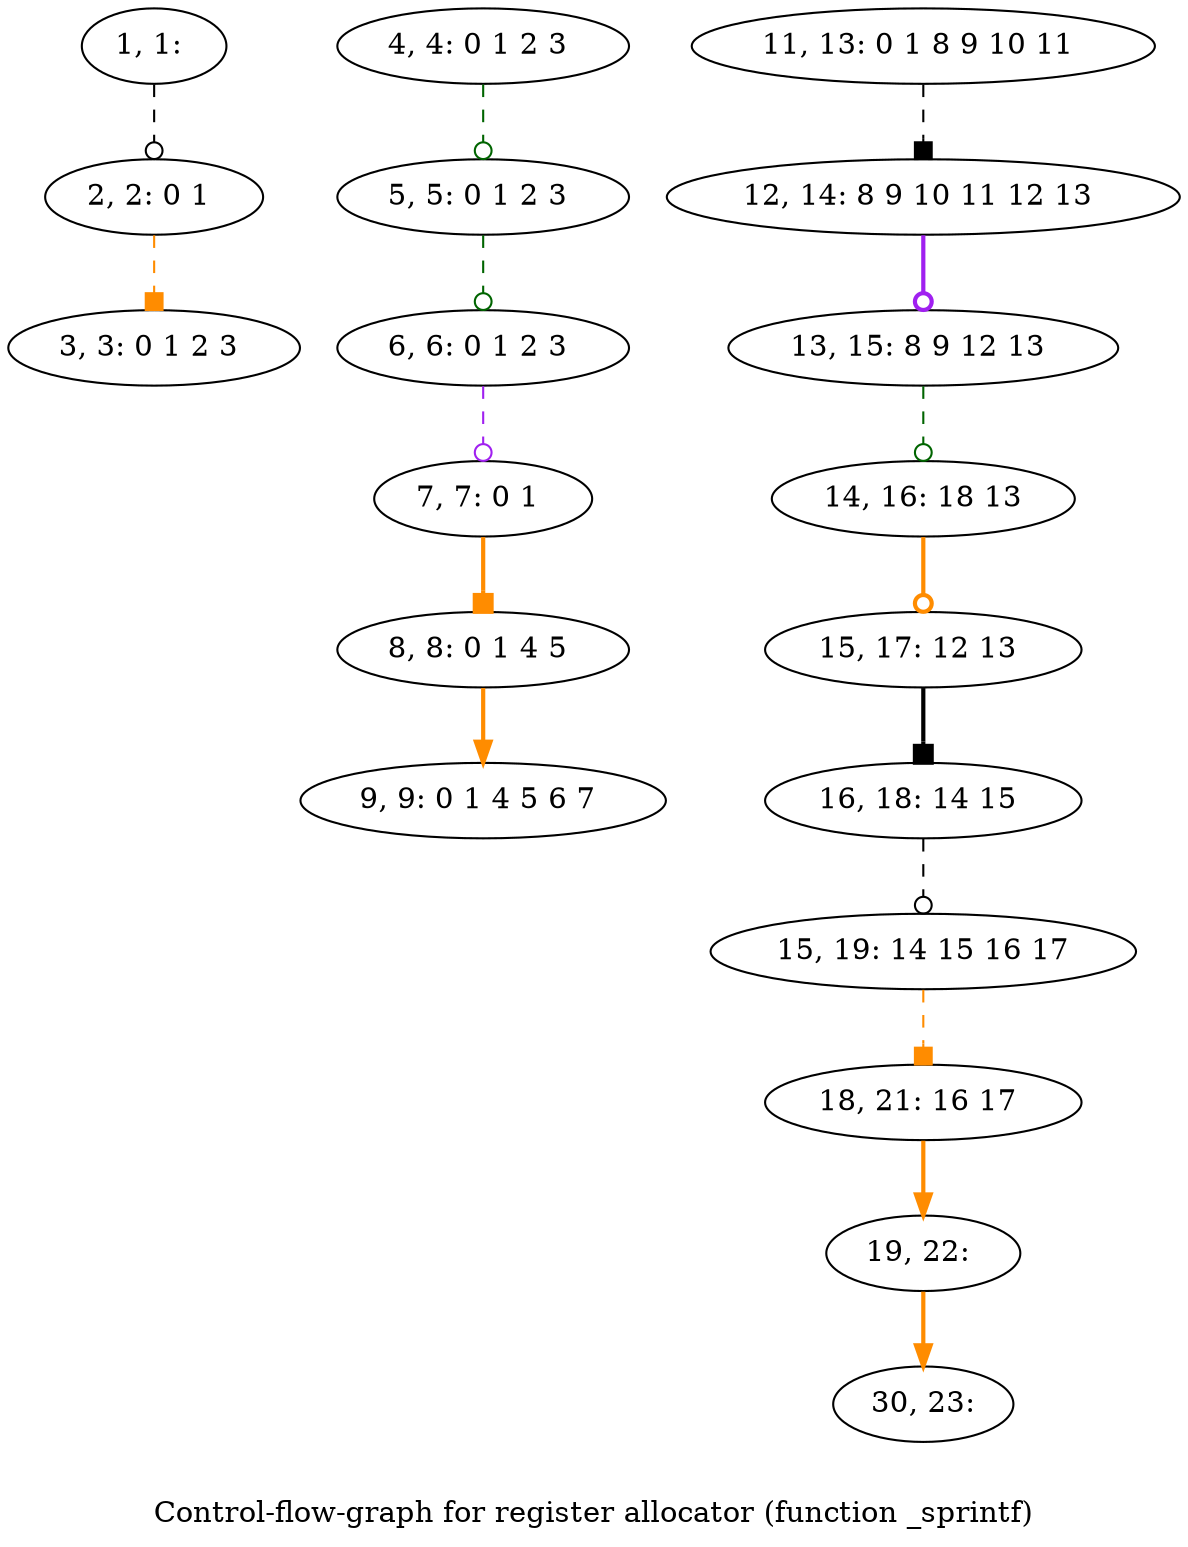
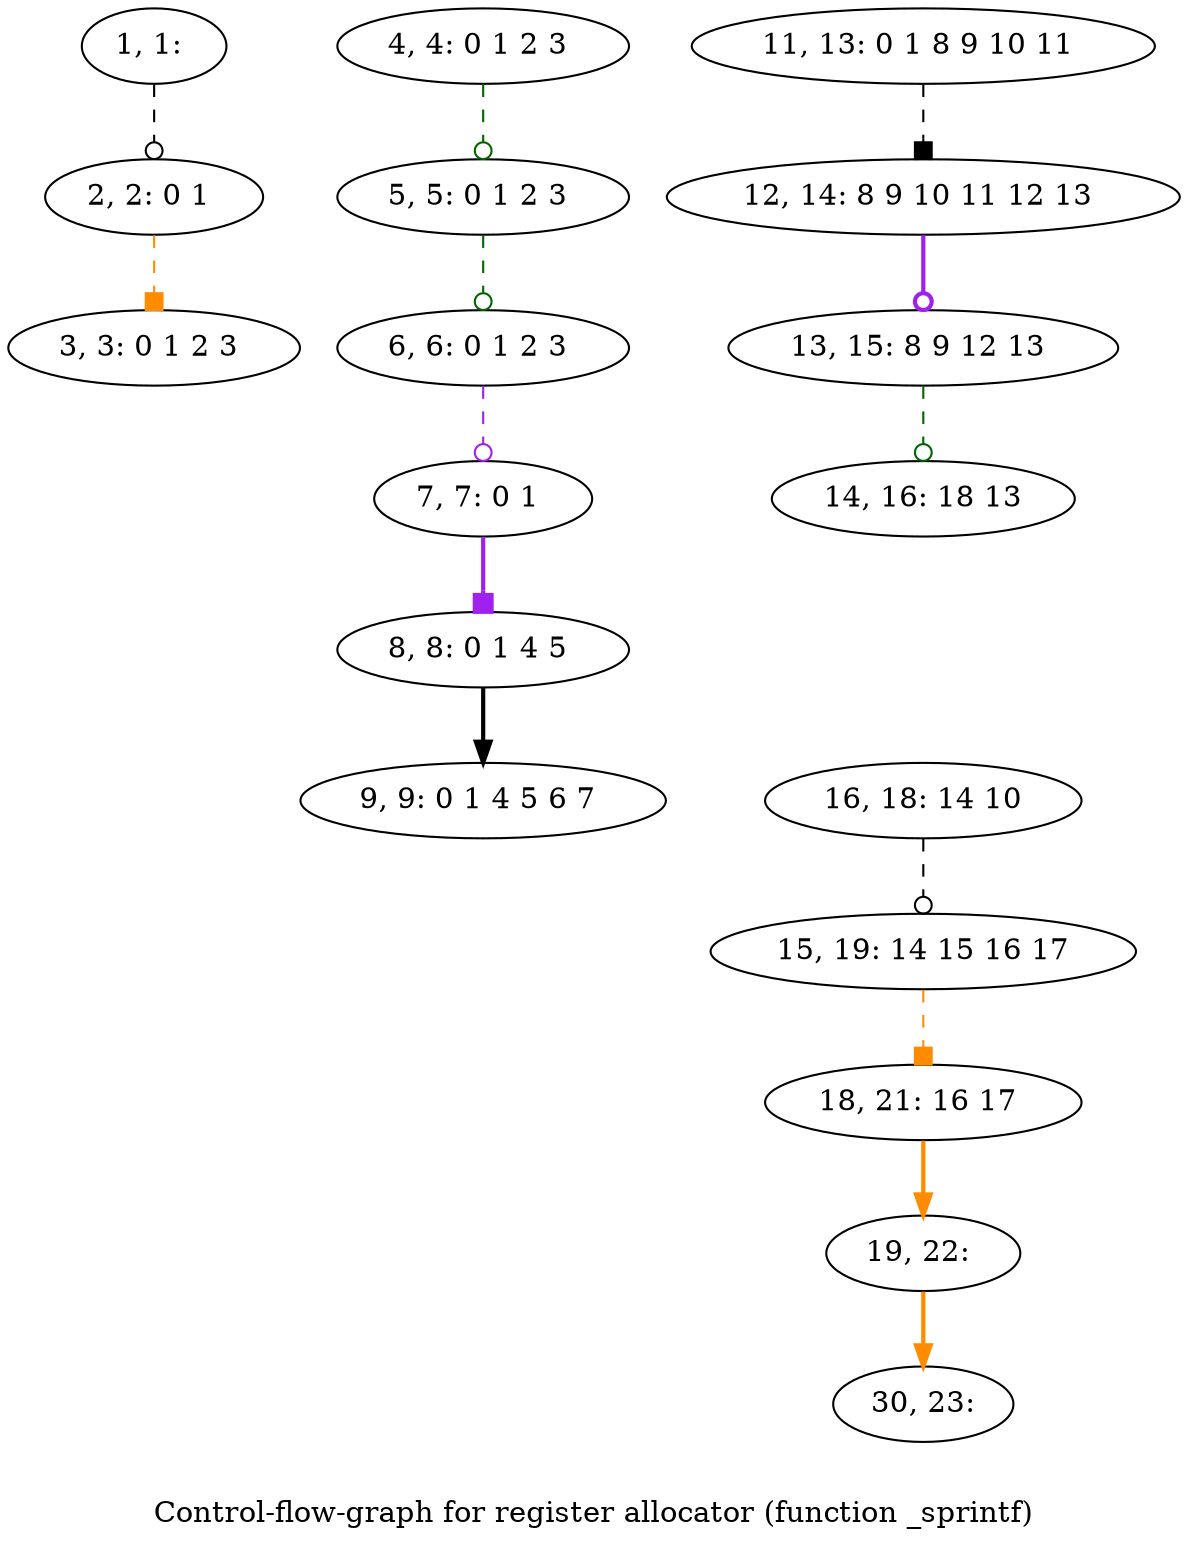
(483, 564) -> (483, 564)
(923, 650) -> none
(483, 715) -> (483, 715)
(923, 801) -> (923, 801)
